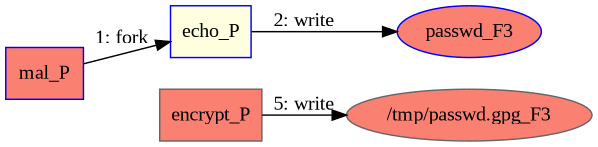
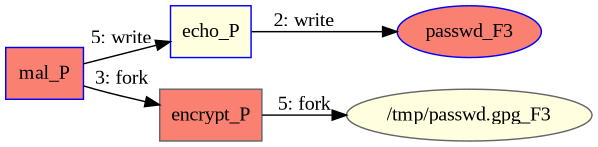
(122, 38) -> (122, 38)
none -> (115, 94)
(304, 104) -> (304, 104)
(469, 115) -> (469, 115)
